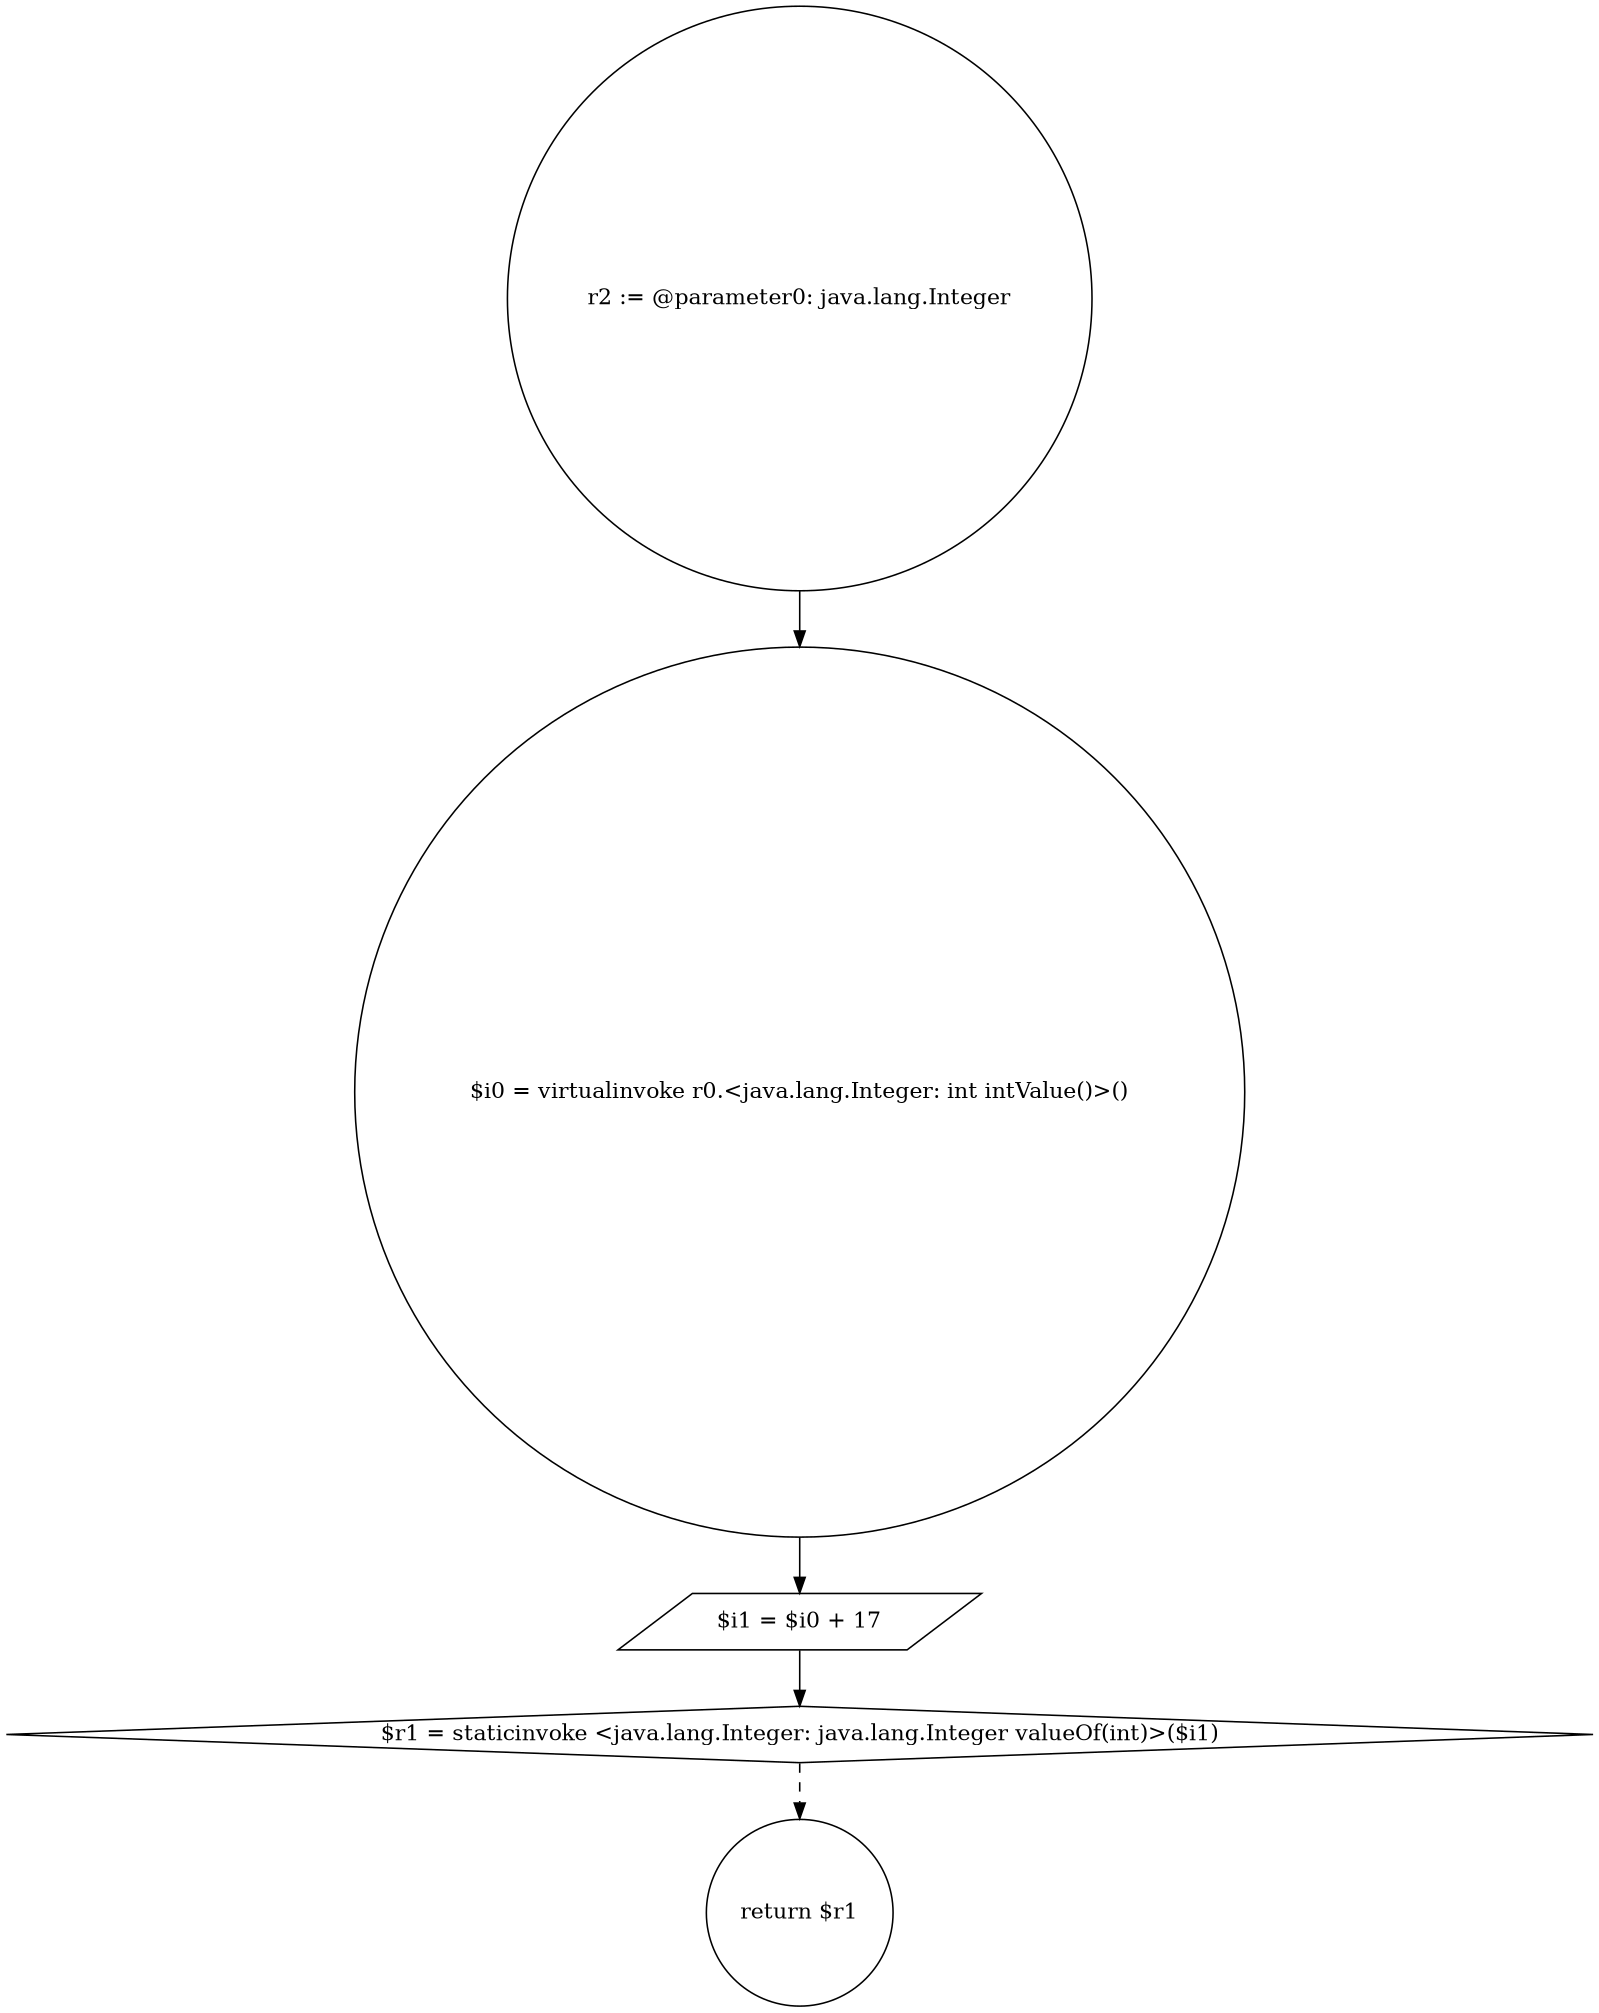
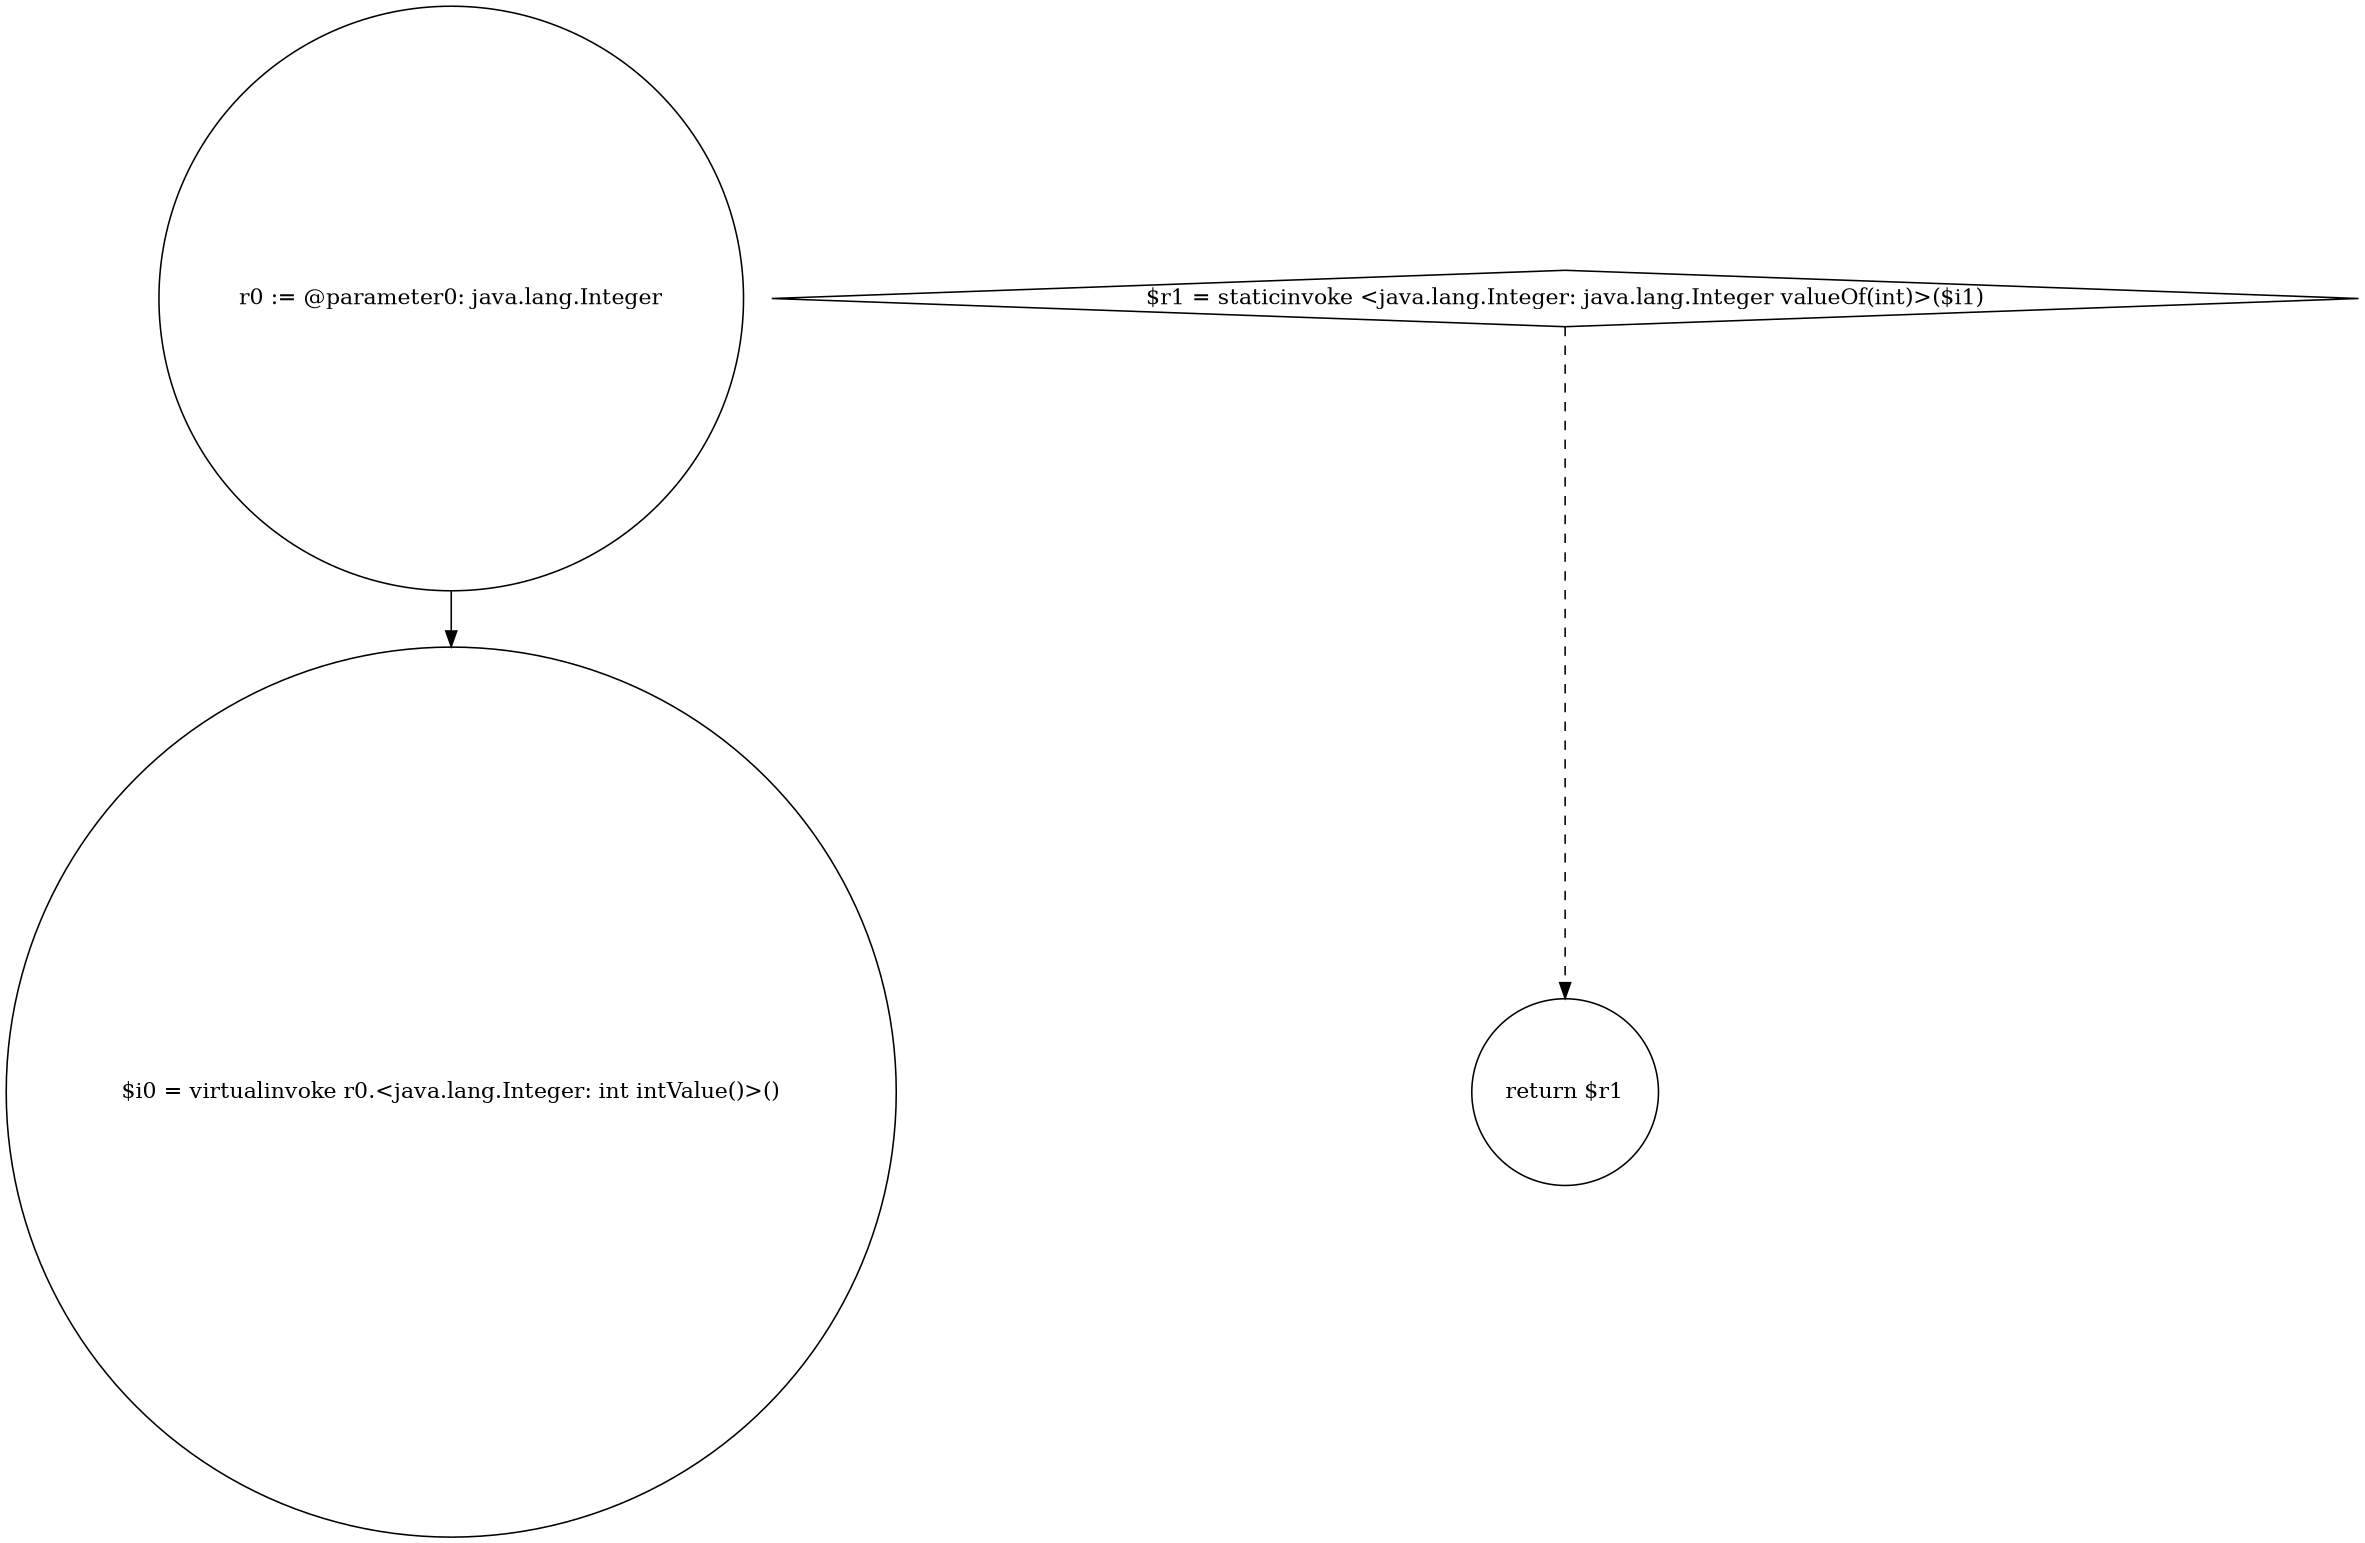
(800, 298) -> (451, 299)
(800, 1622) -> none
